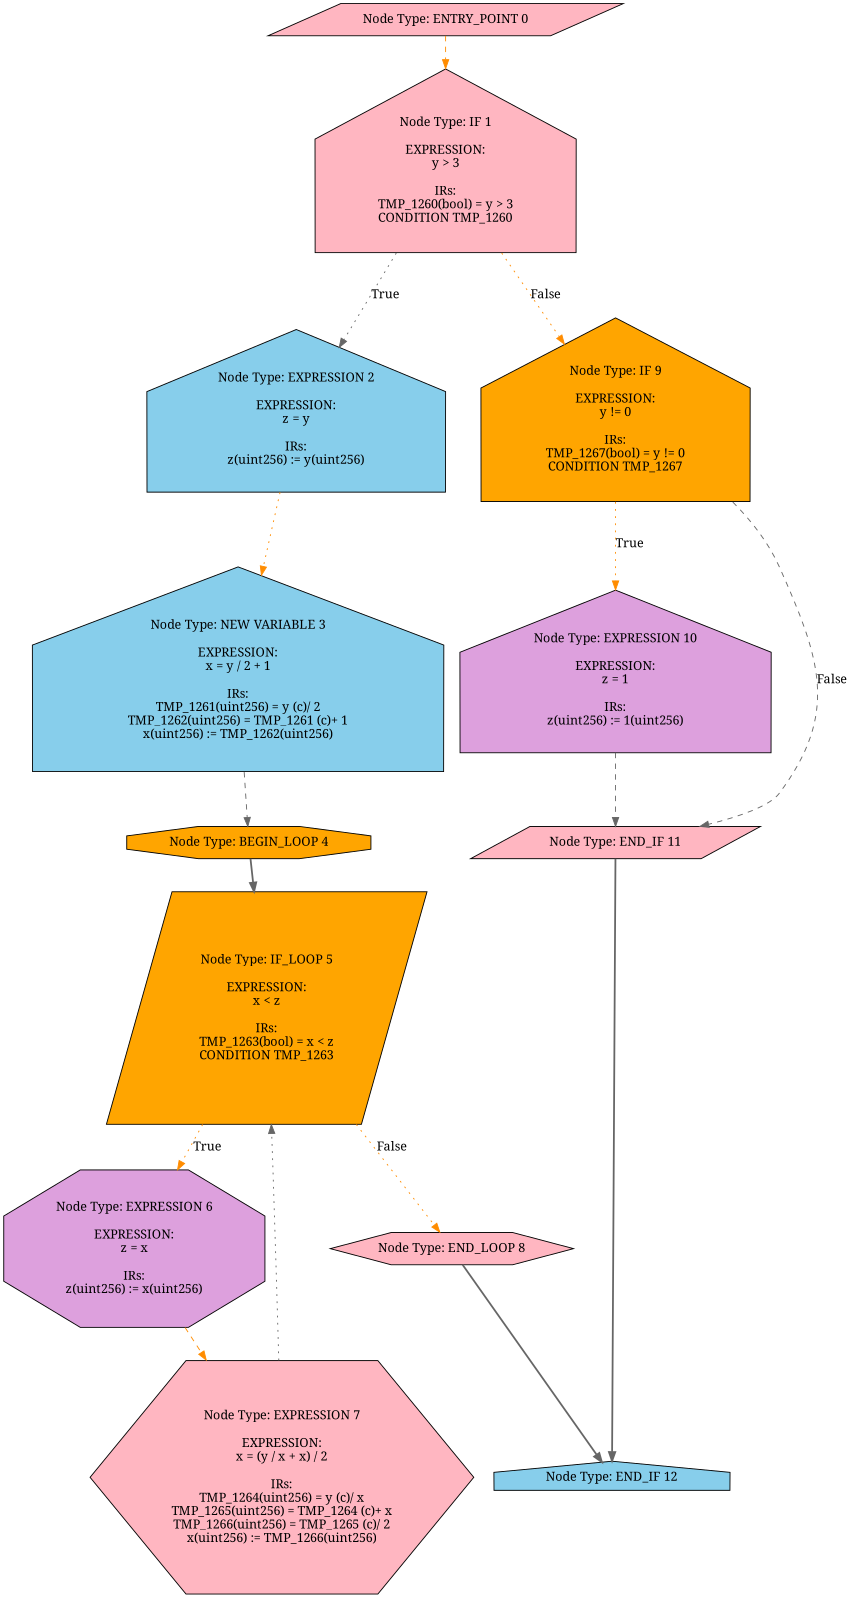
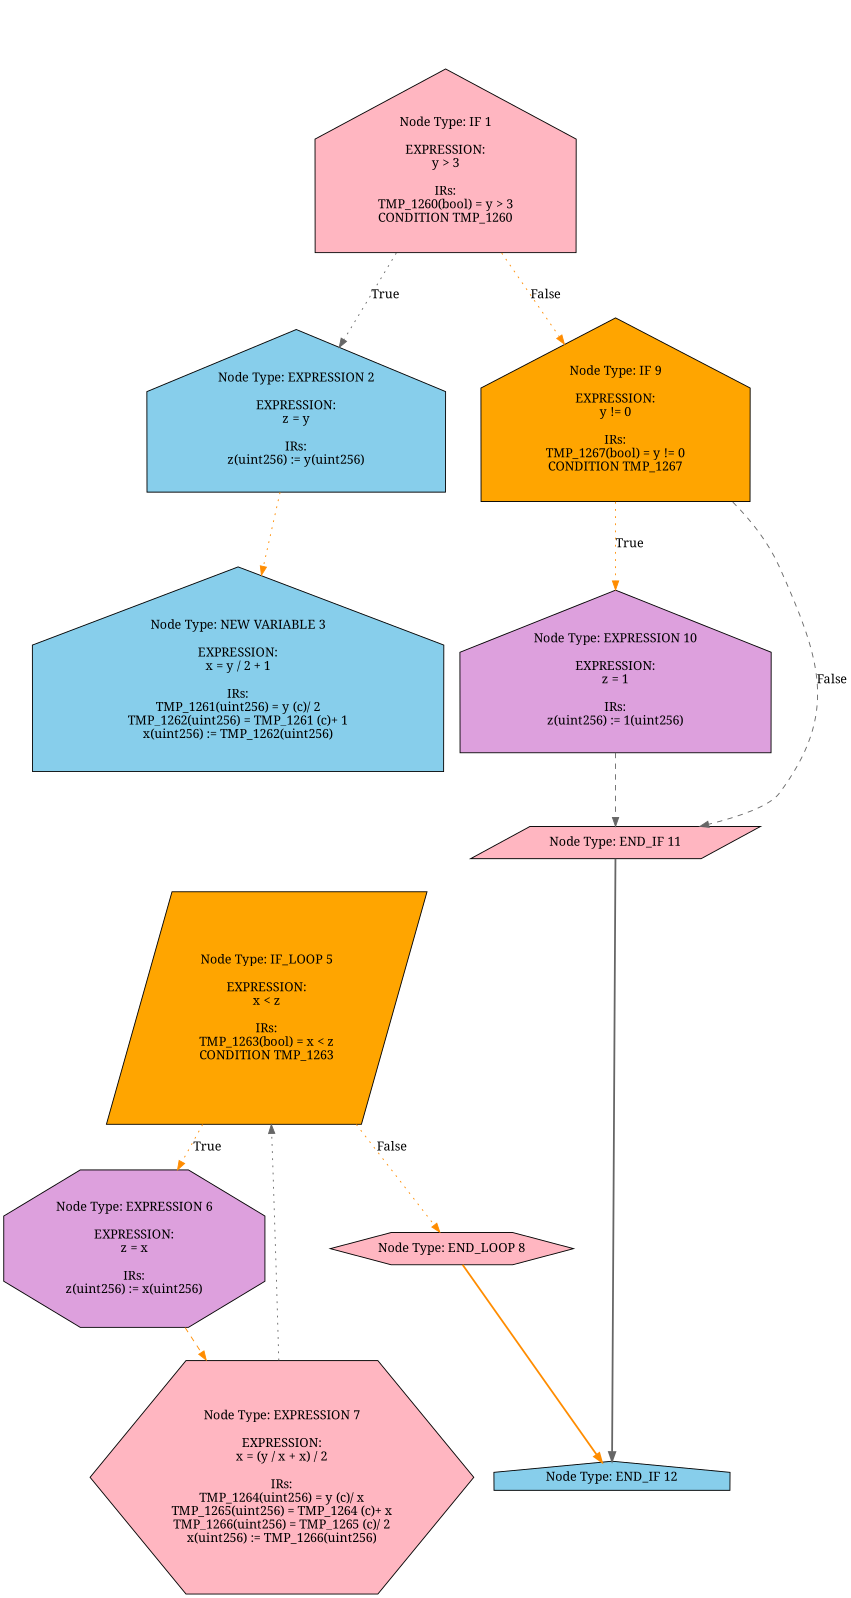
(446, 20) -> none
(249, 843) -> none
(530, 1360) -> (530, 1360)
